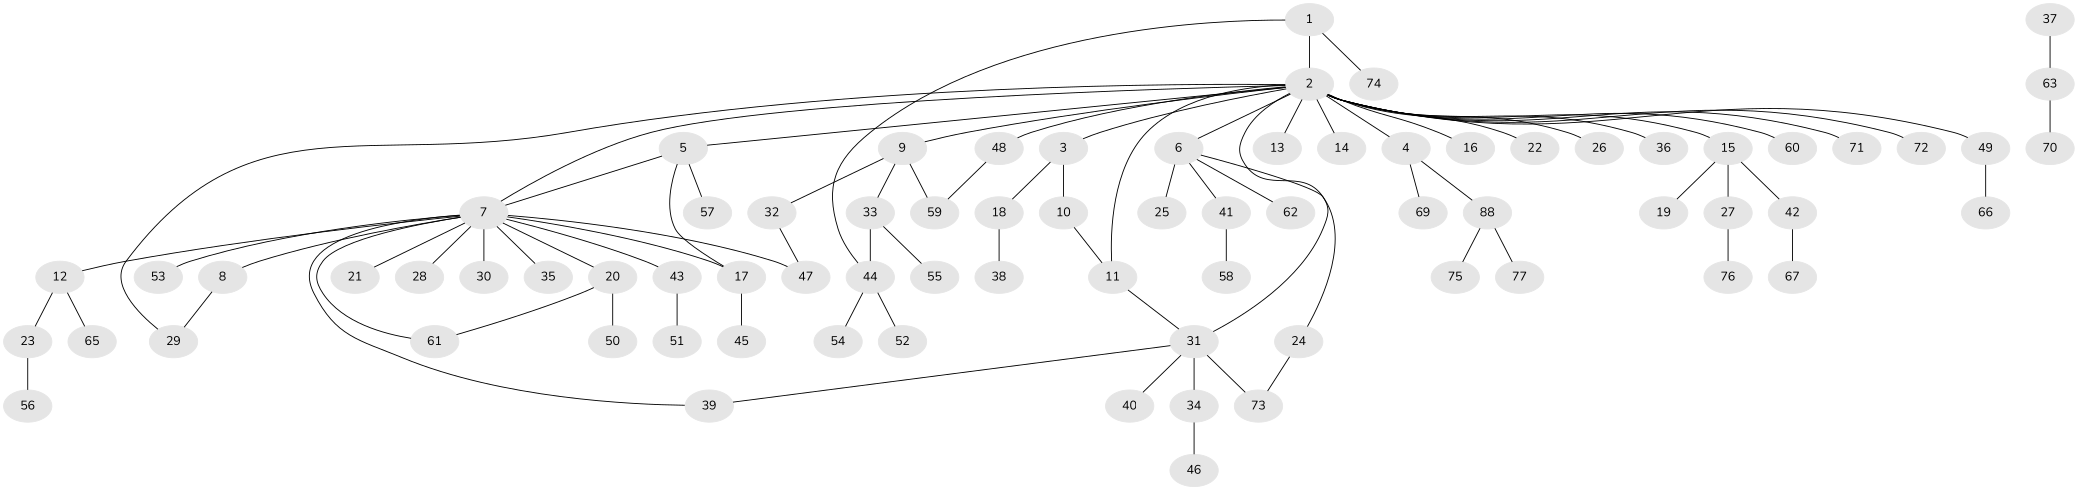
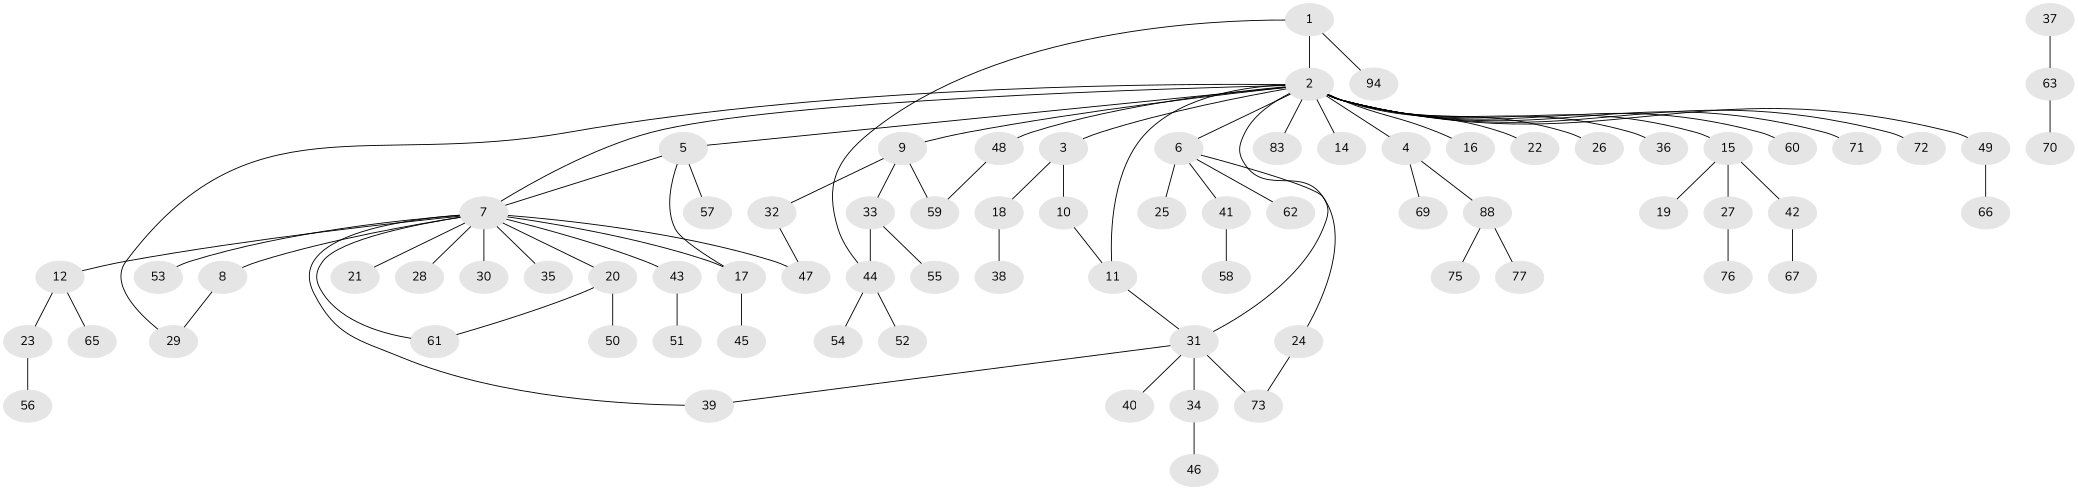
(1374, 84) -> (1374, 84)
(1277, 148) -> (1277, 148)
